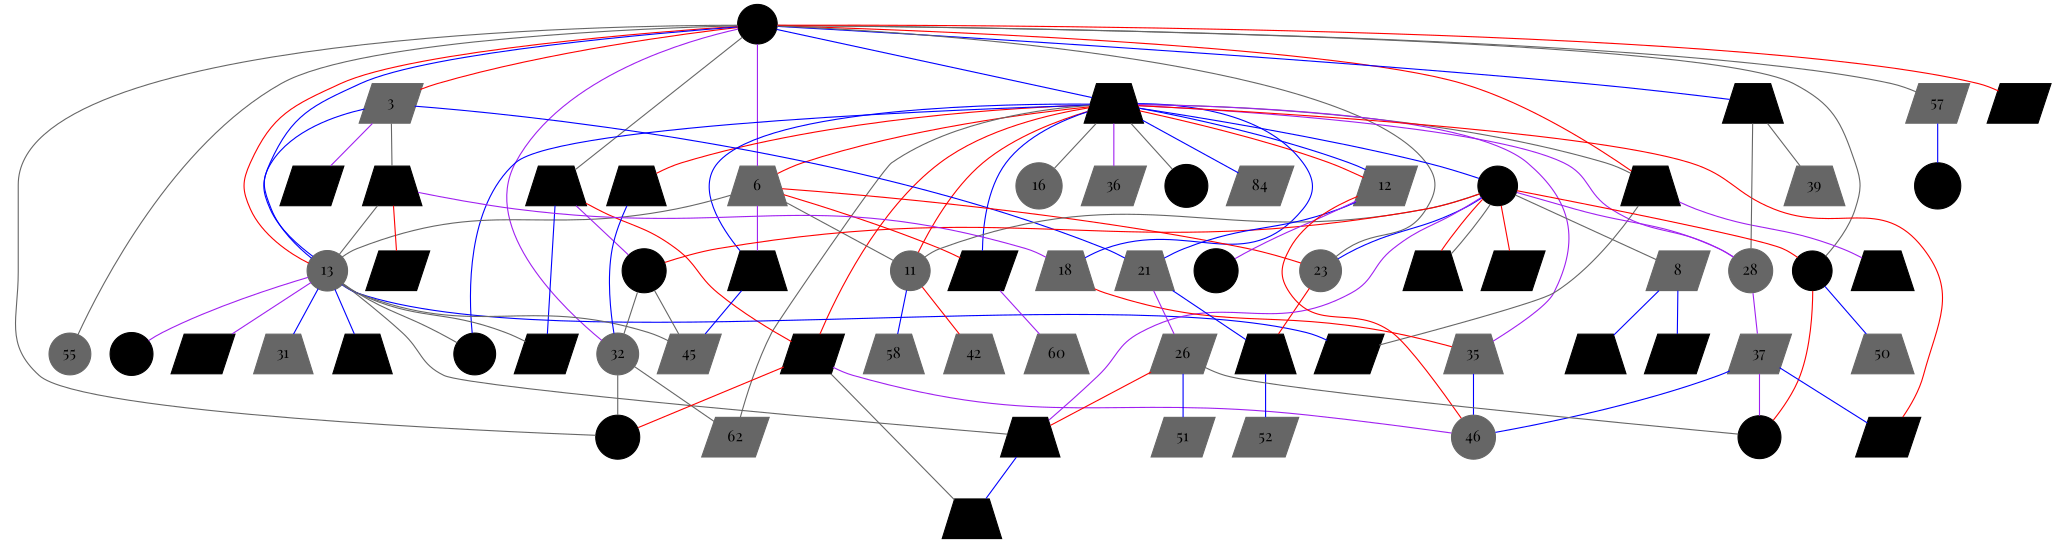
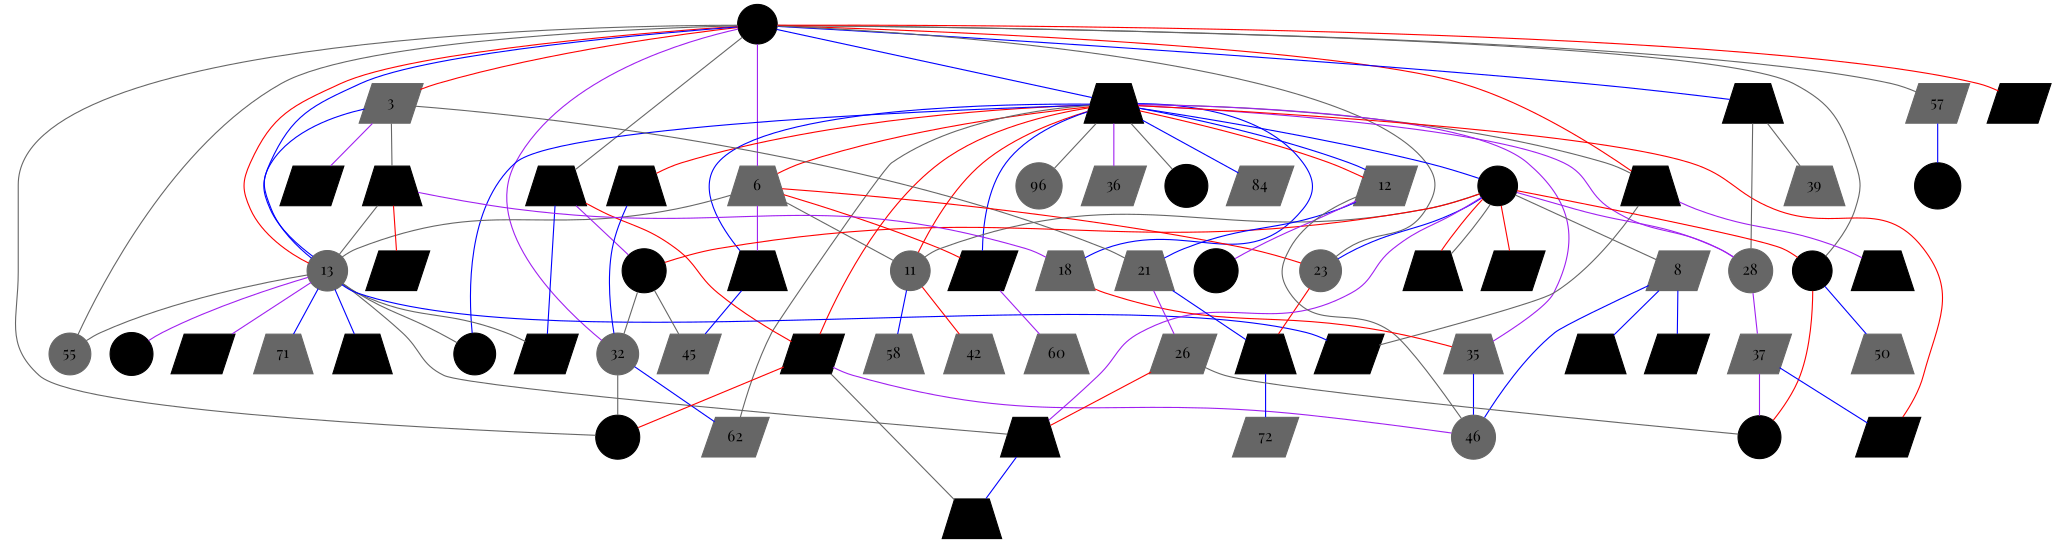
(776, 156) -> (776, 156)
(1039, 186) -> (1039, 186)
(505, 316) -> (194, 300)
(1326, 316) -> (1326, 316)
(283, 354) -> (283, 354)
(675, 394) -> (675, 394)
(1614, 407) -> (1553, 334)
(1183, 437) -> none
(1266, 437) -> (1266, 437)
